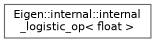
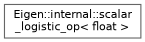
(78, 21) -> (73, 21)
